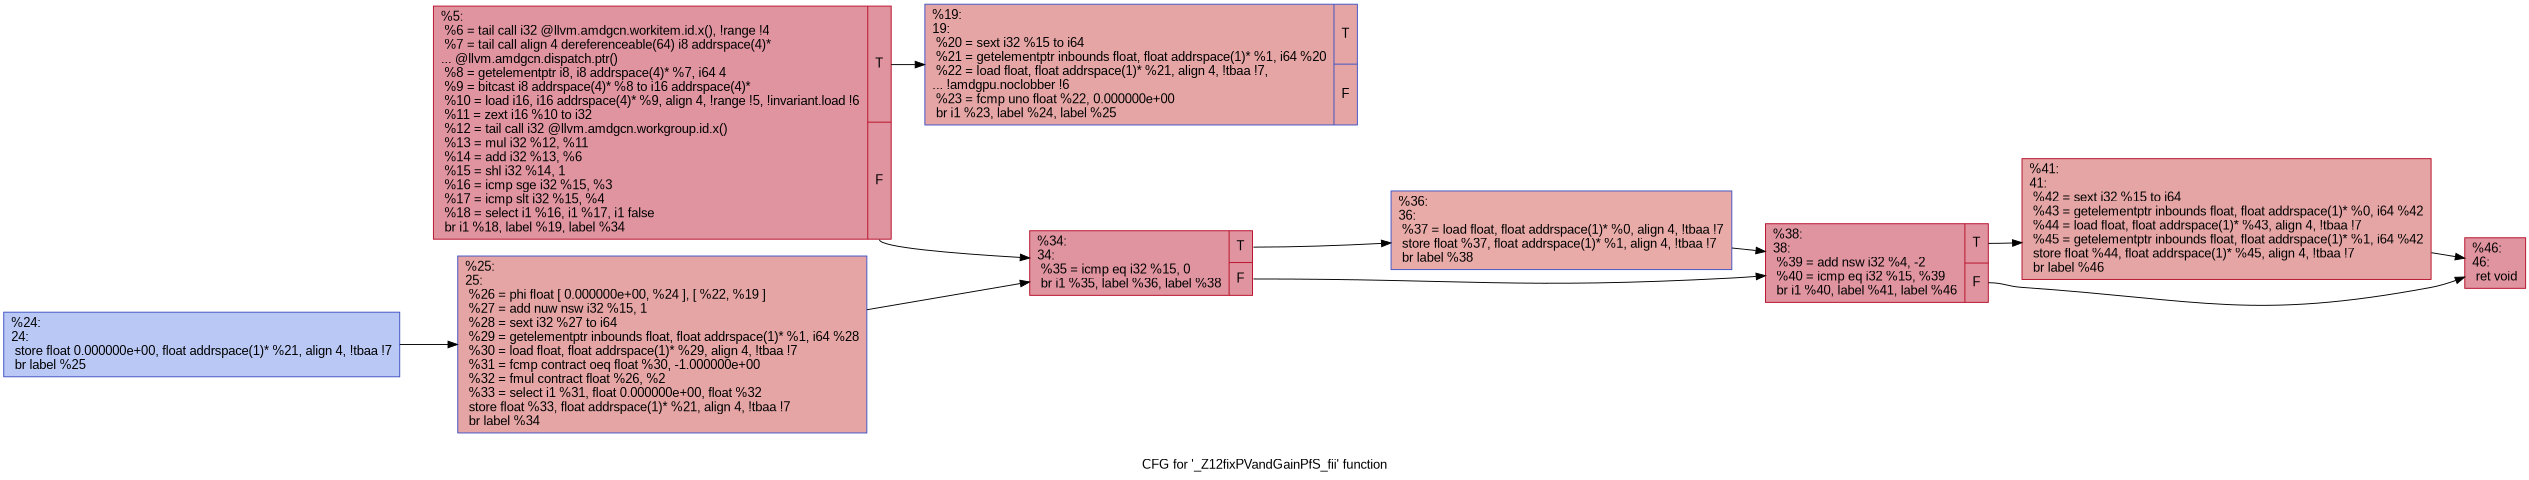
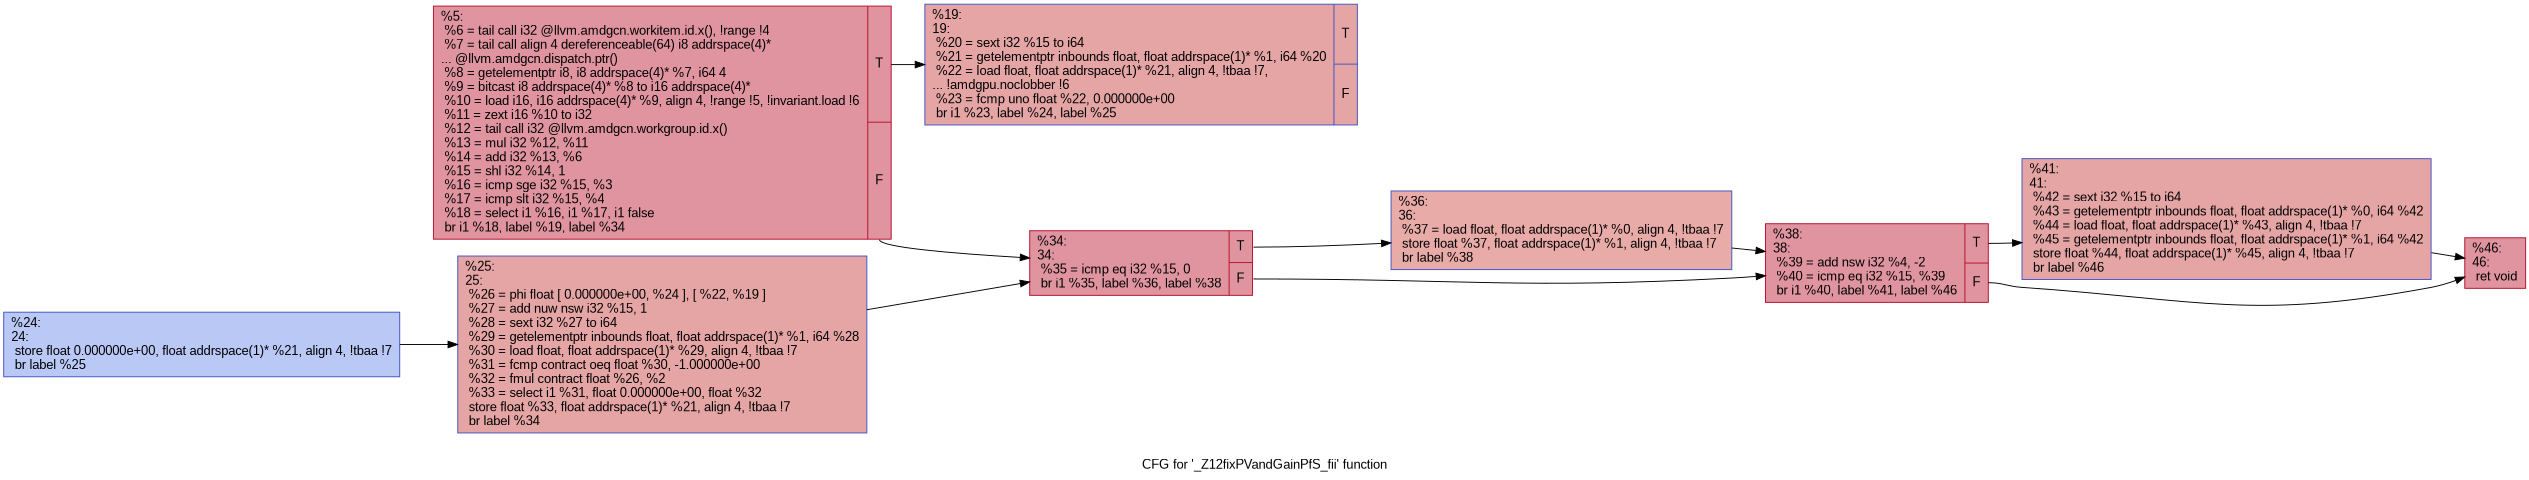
(2227, 219) -> (2227, 219)
